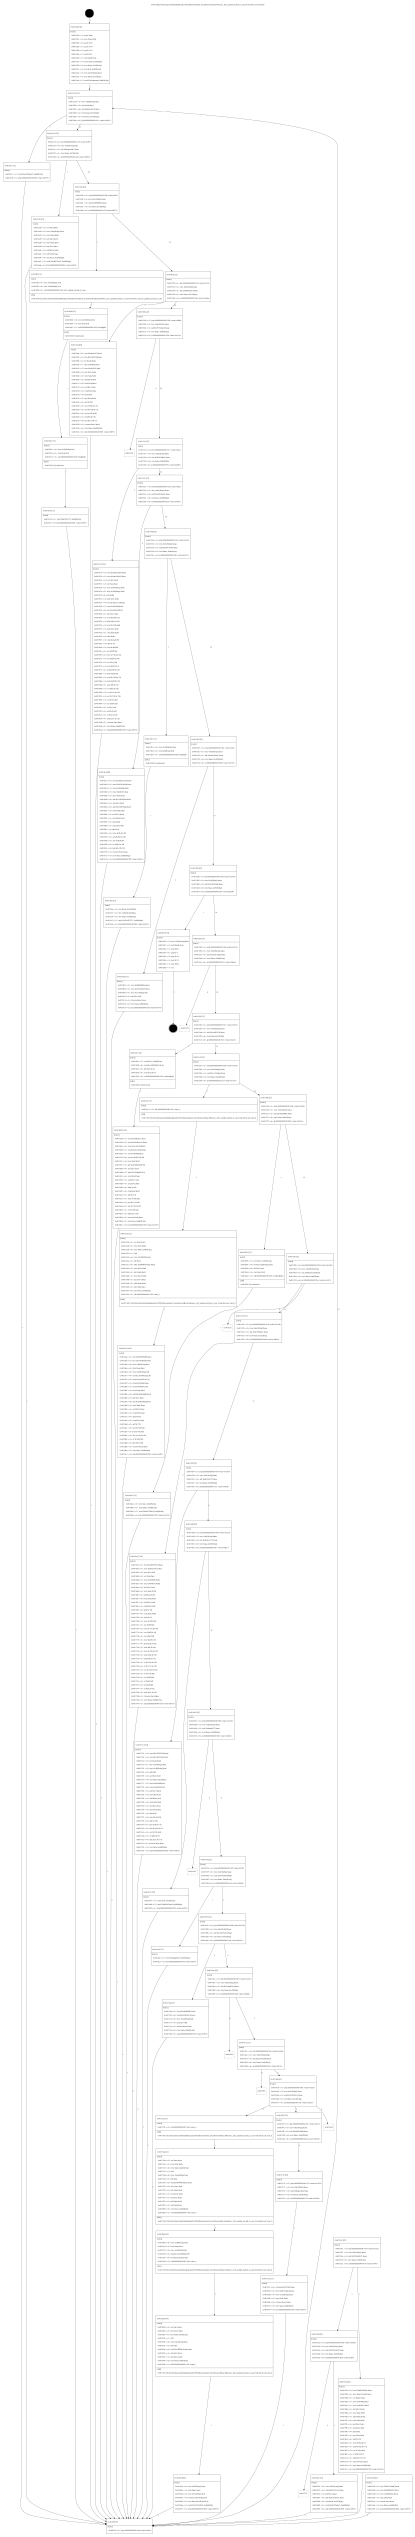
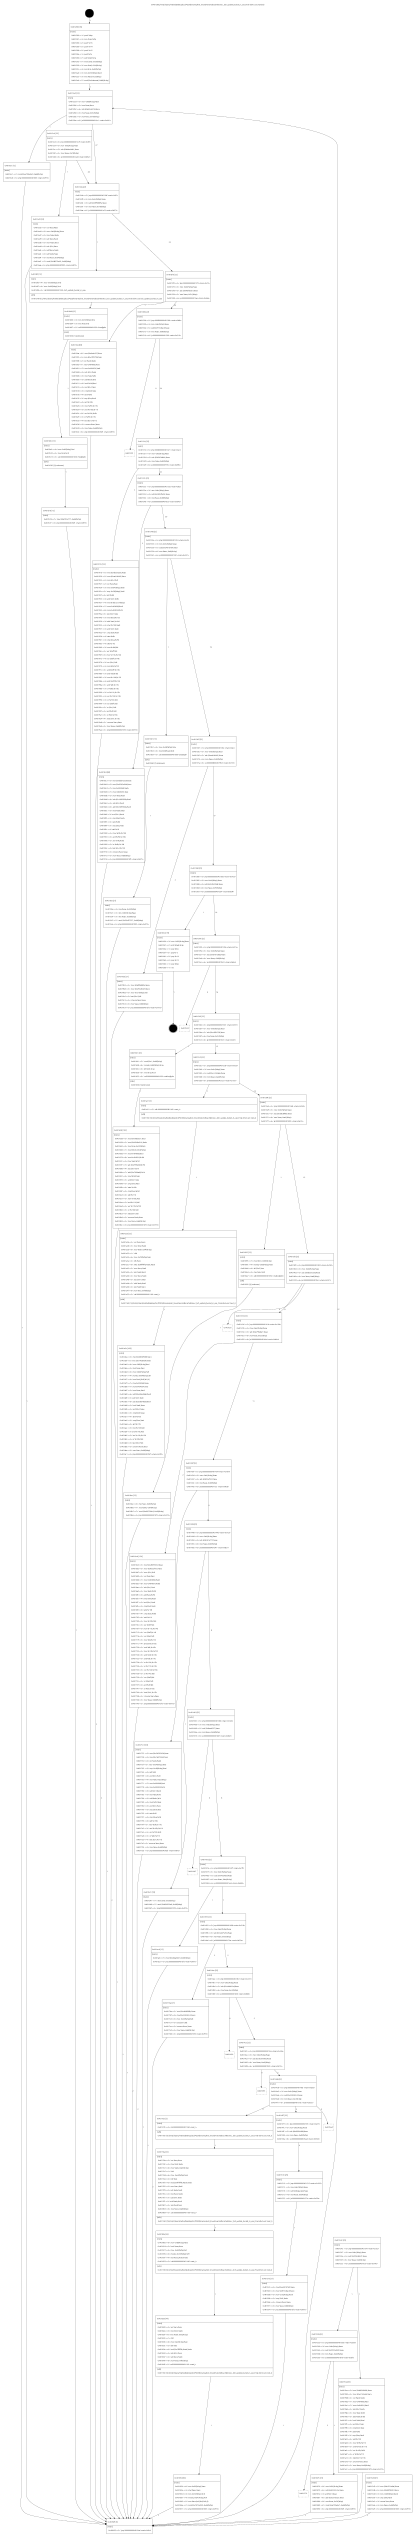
(79, 127) -> (95, 153)
